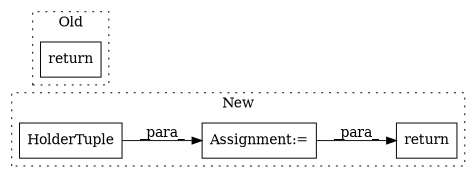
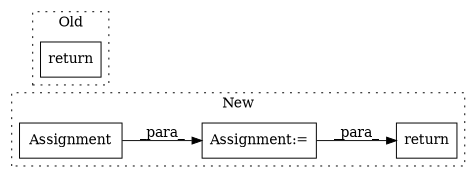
(71, 141) -> (71, 141)
